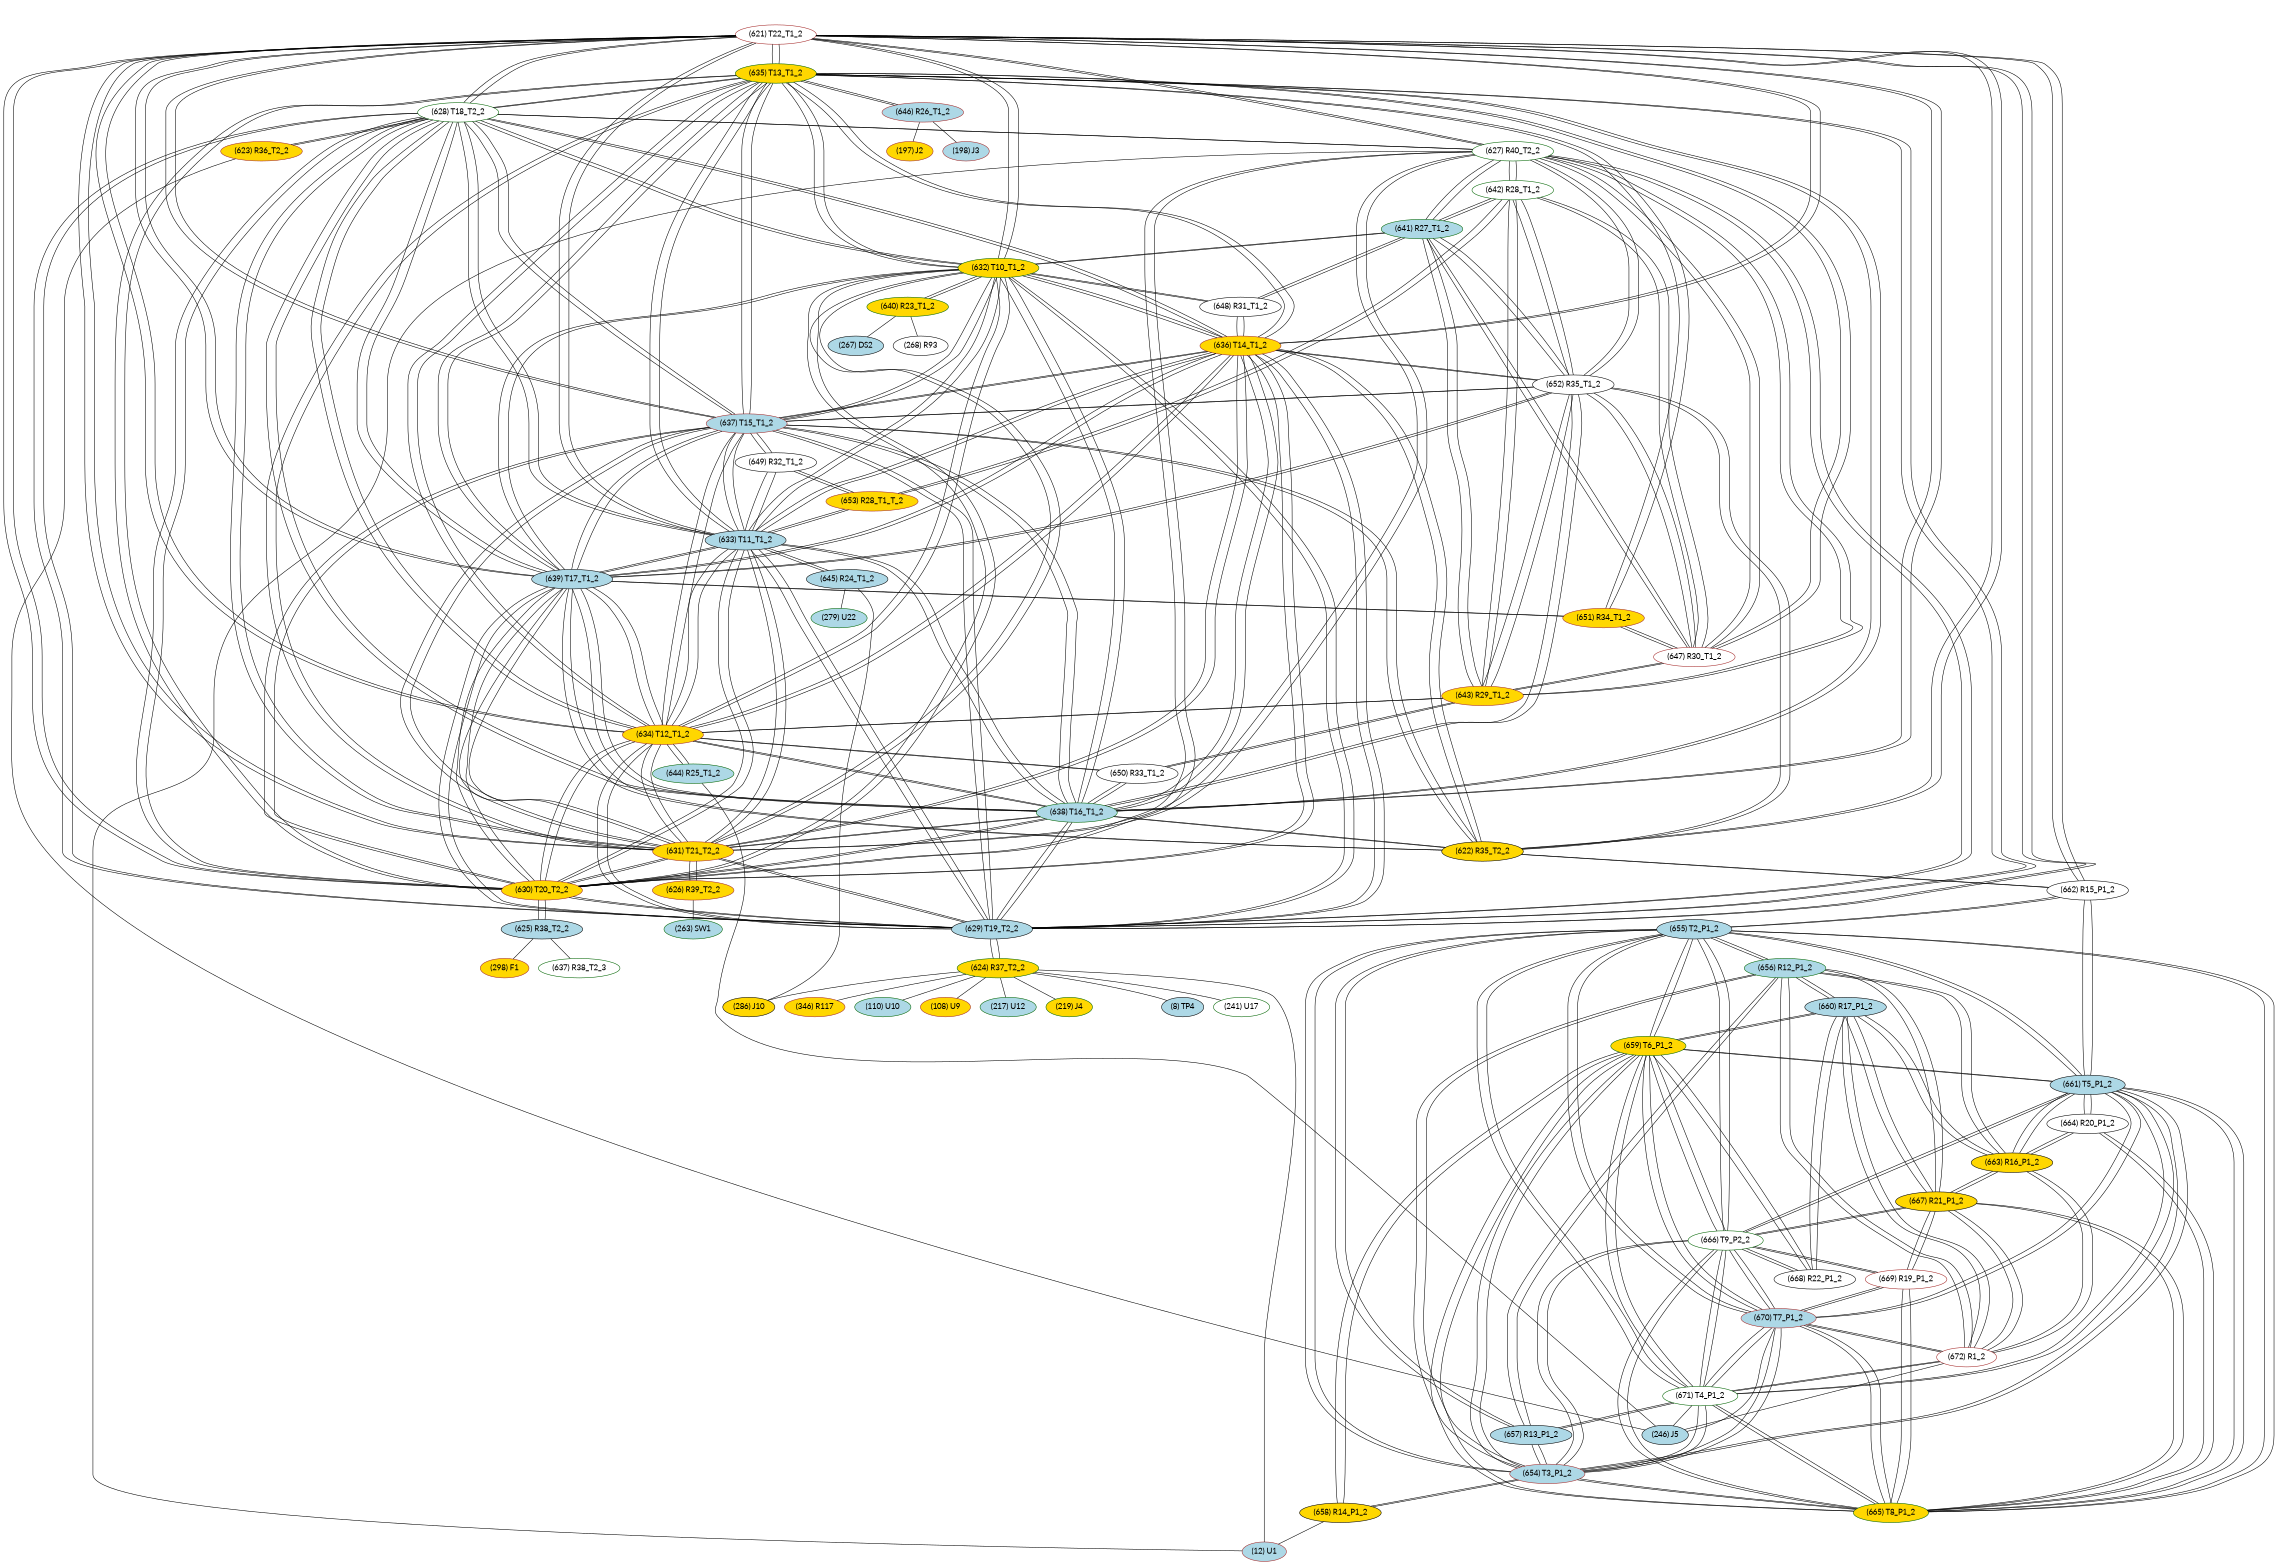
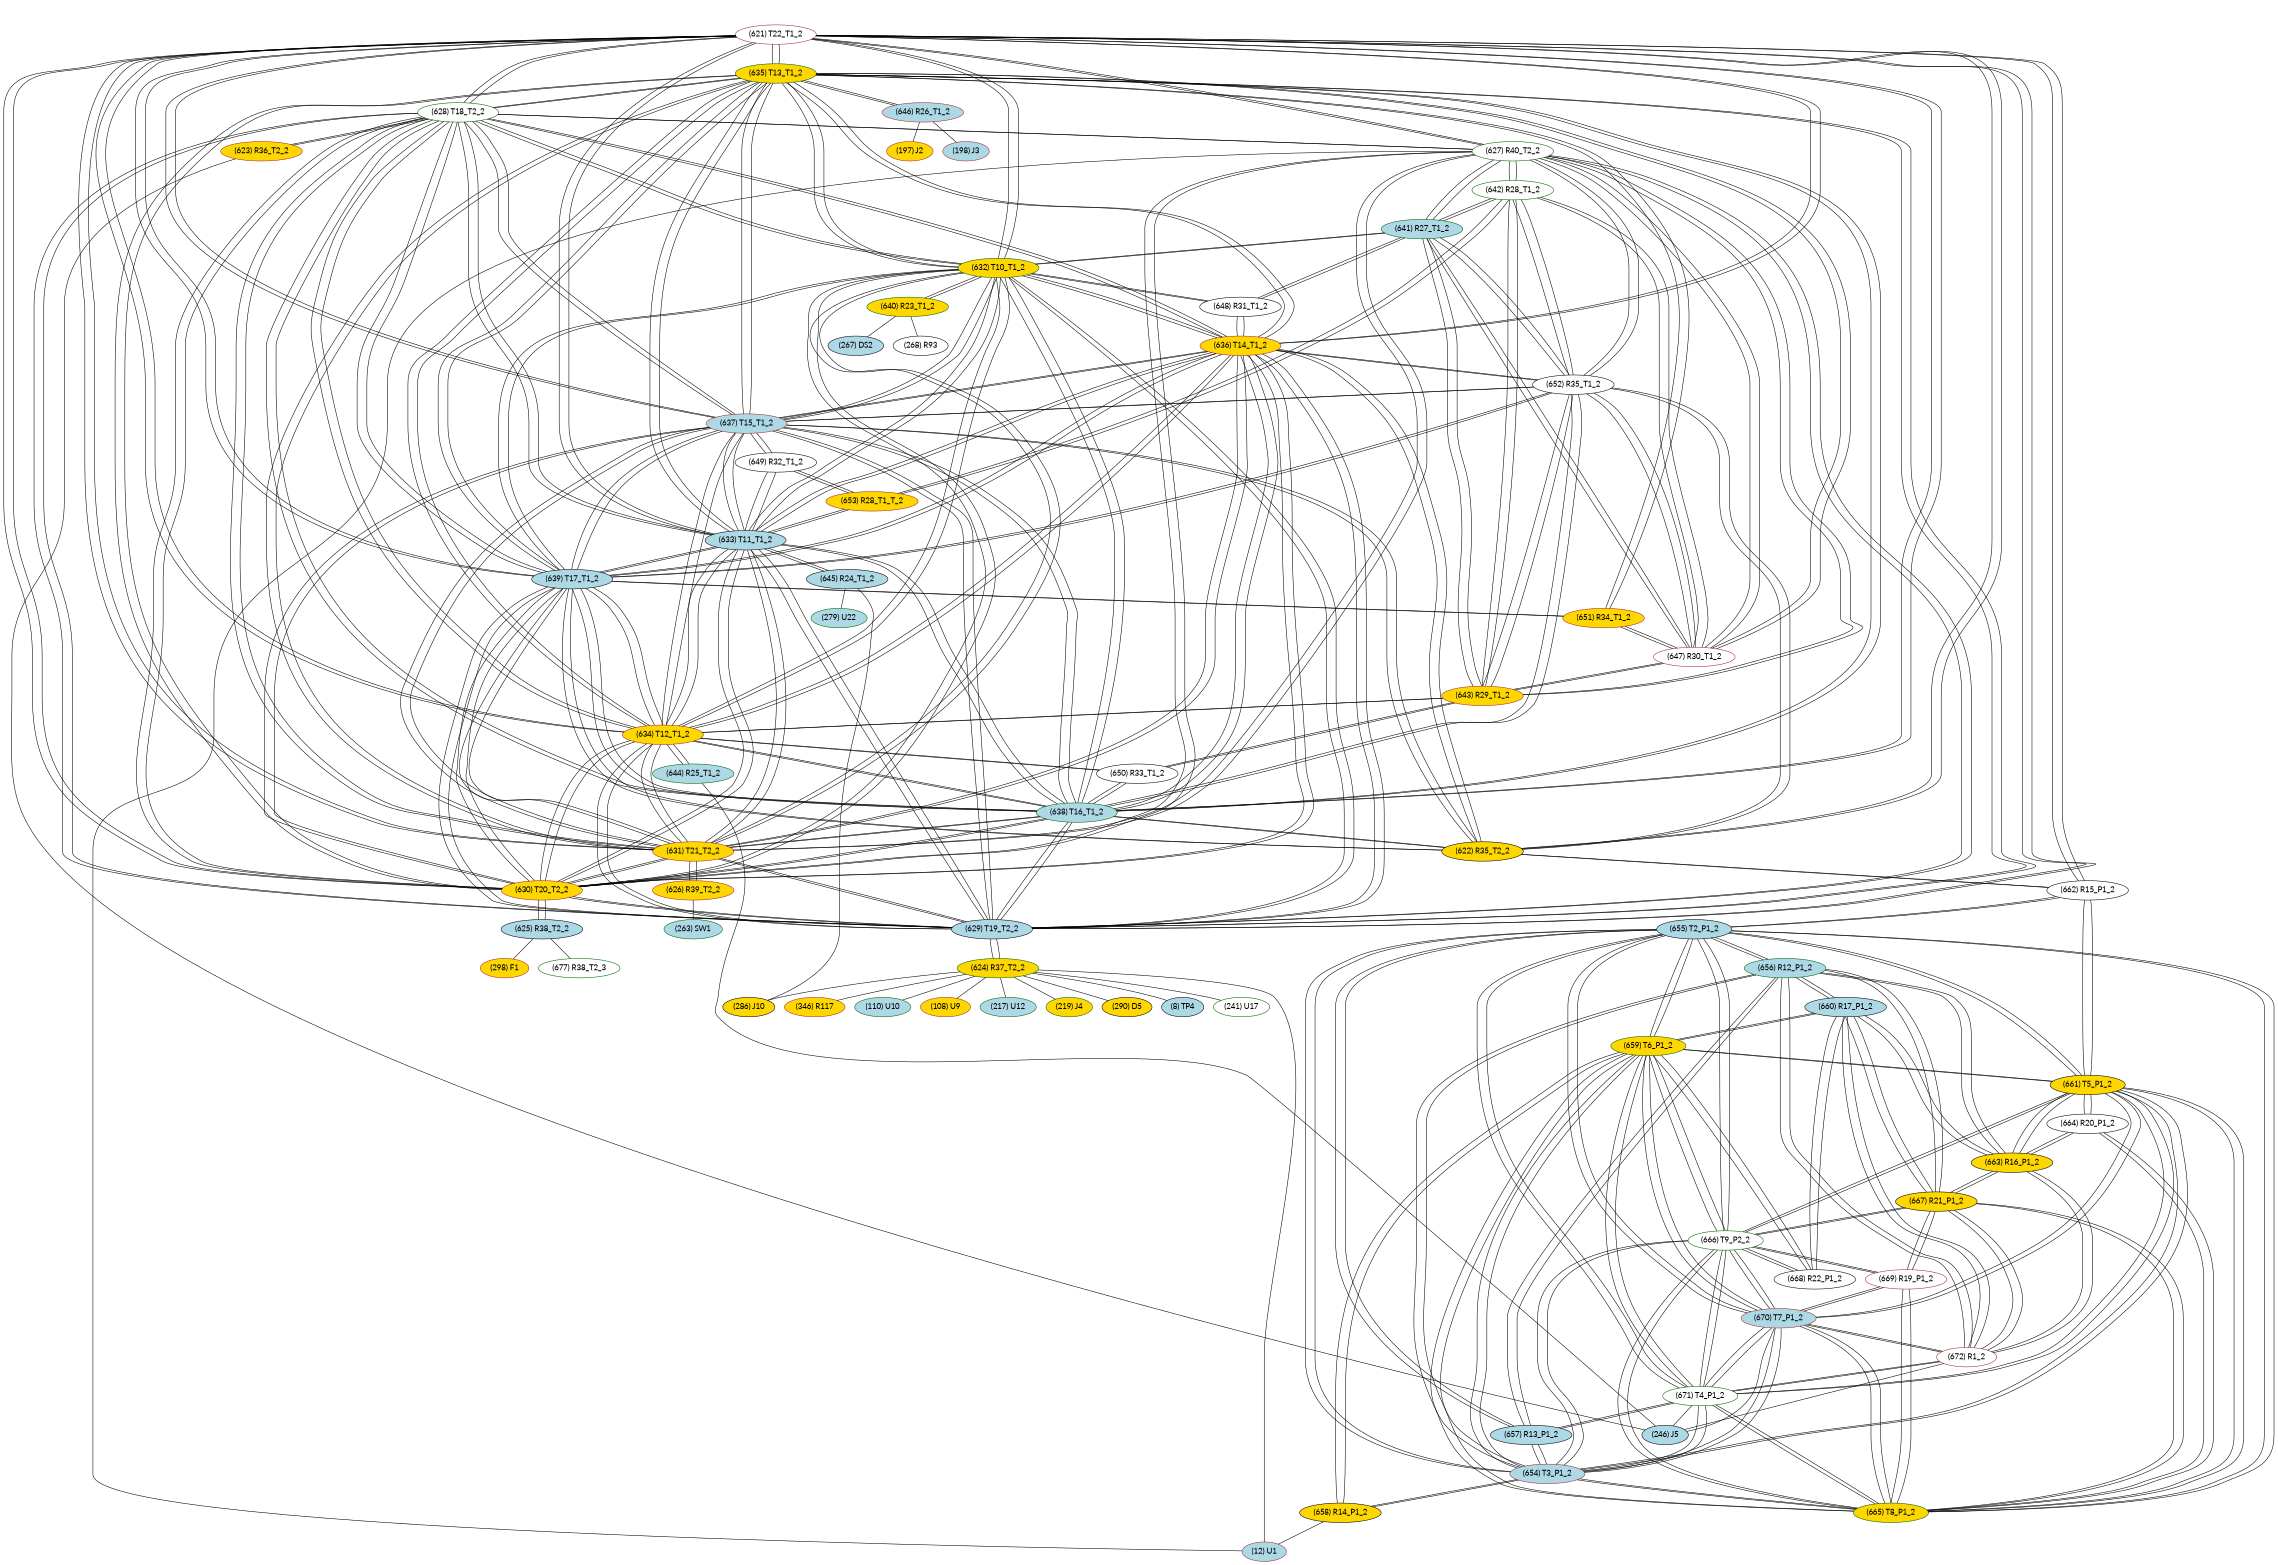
(579, 968) -> (579, 968)
none -> (1127, 1007)
(2088, 1085) -> (2088, 1085)
